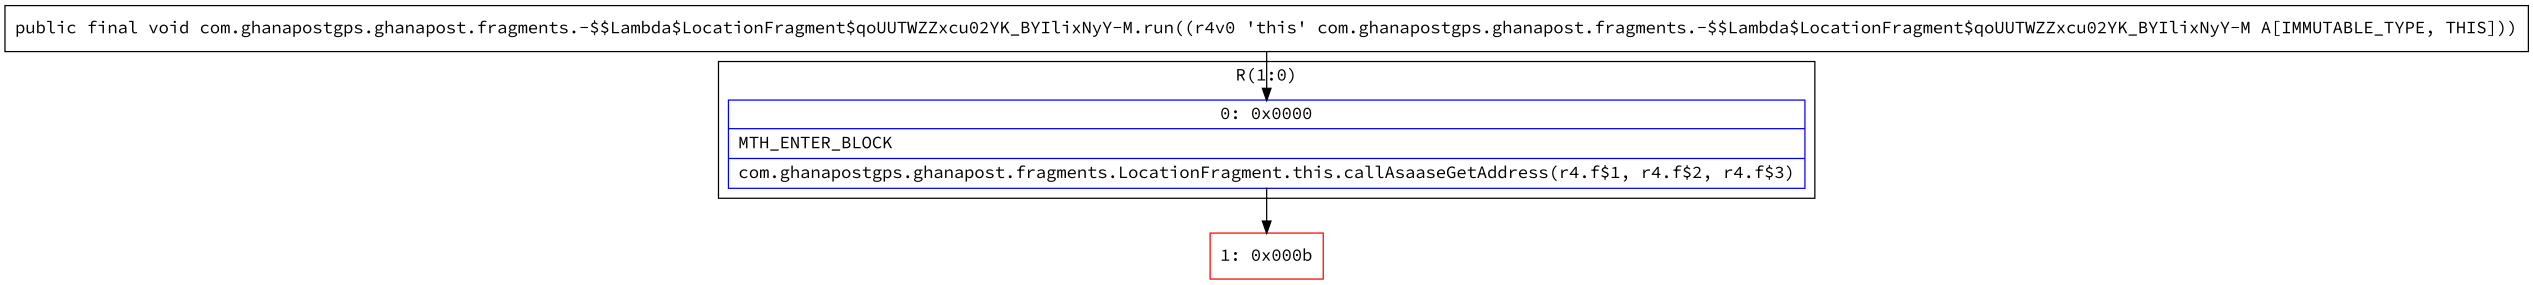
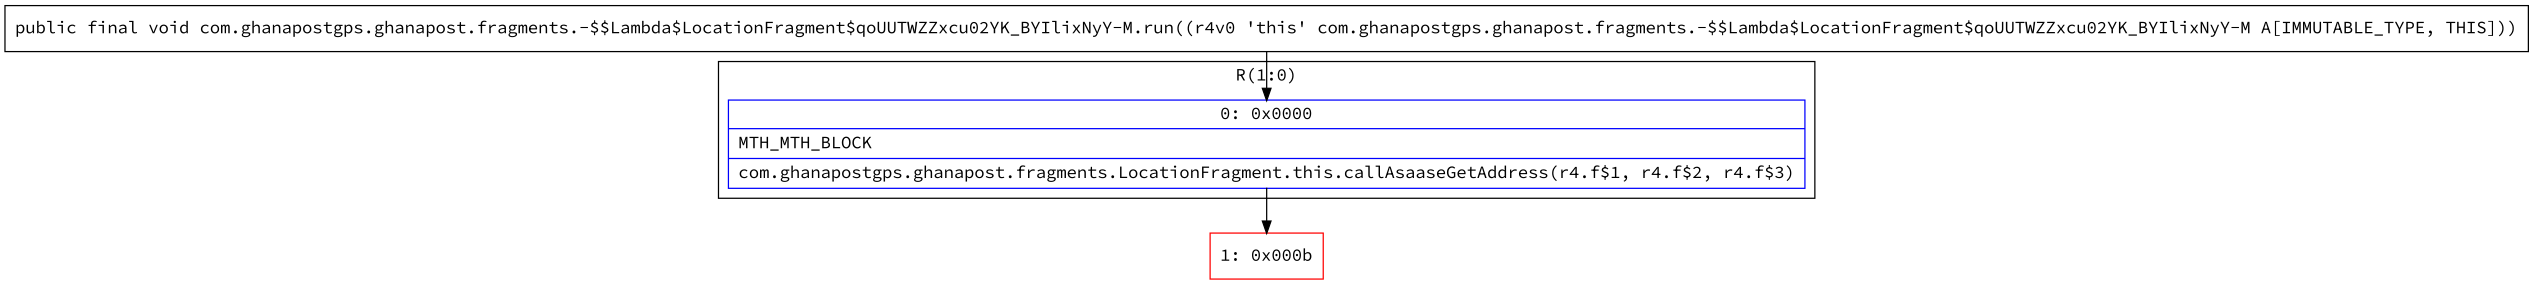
(815, 143) -> (806, 143)
